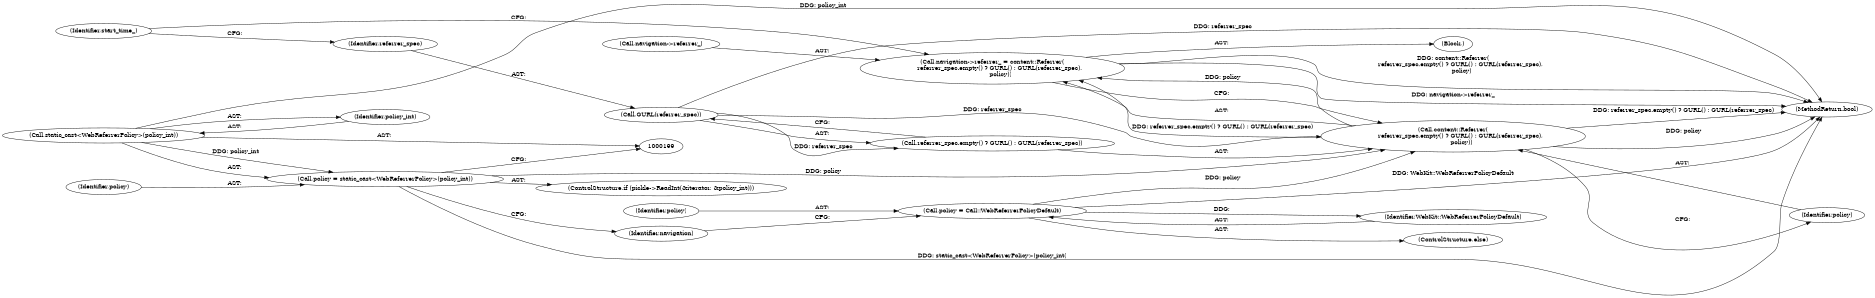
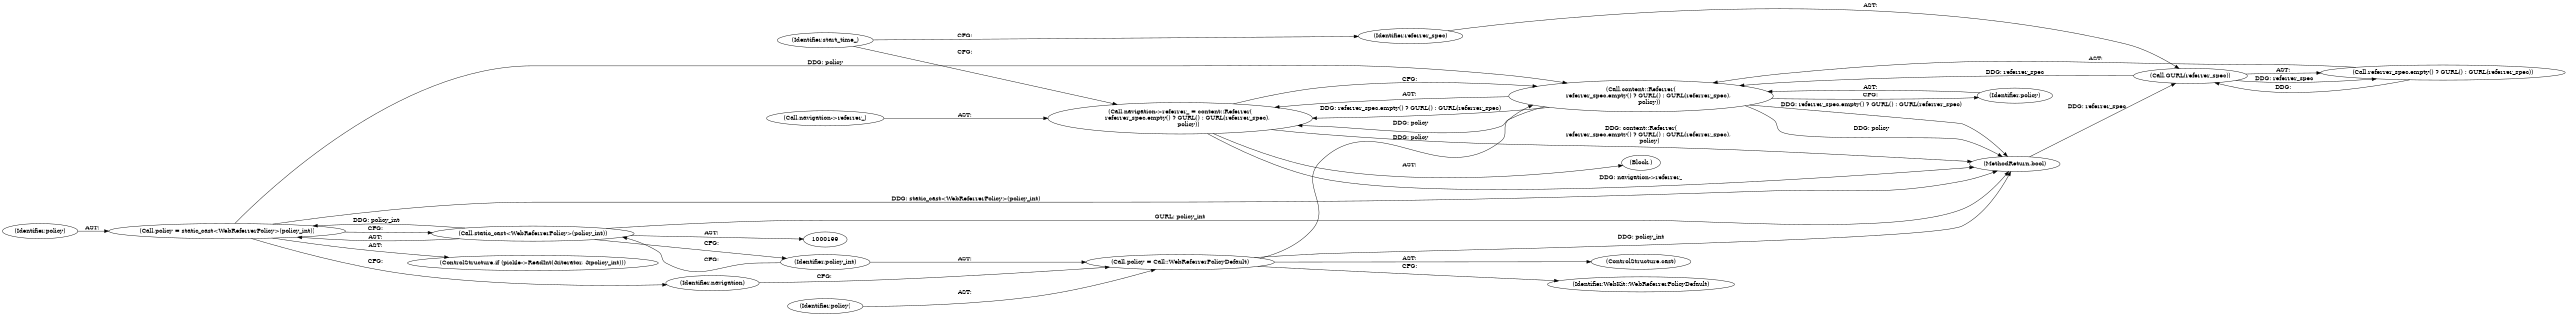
(823, 6) -> (1180, 217)
(1244, 31) -> (2101, 121)
(236, 116) -> (712, 243)
(823, 123) -> (2284, 87)
(236, 127) -> (712, 260)
(539, 161) -> (386, 232)
(1453, 173) -> (1641, 237)
(1223, 210) -> (1411, 267)
(1214, 225) -> (976, 262)
(1453, 240) -> (1641, 262)
